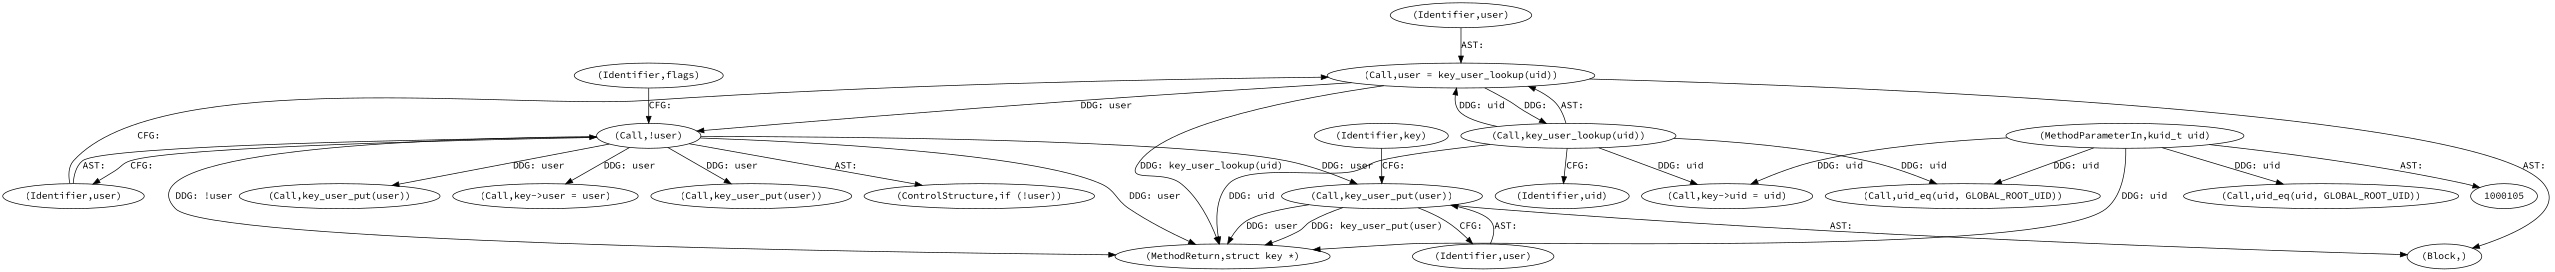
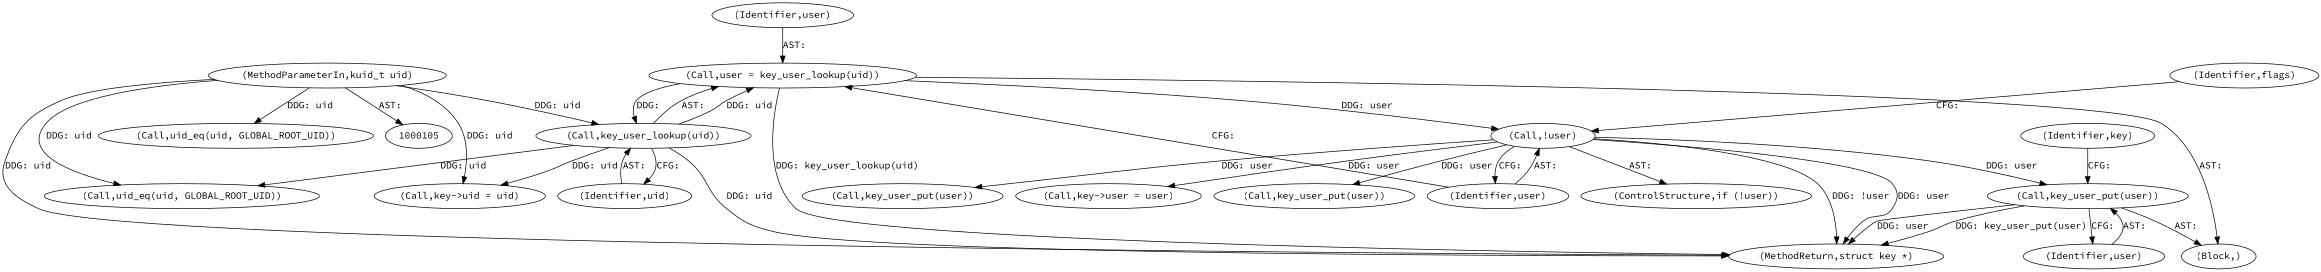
none -> (495, 102)
none -> (621, 168)
